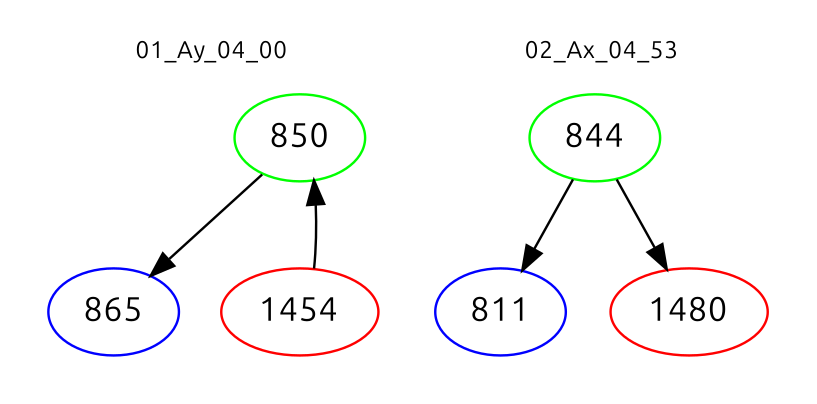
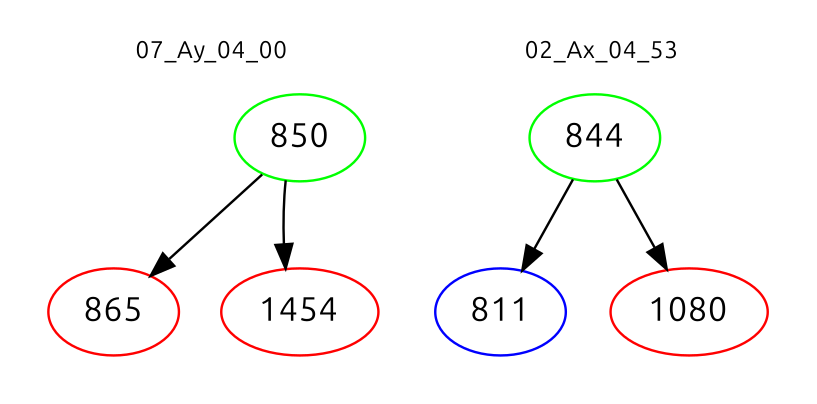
(213, 52) -> (213, 52)
(316, 237) -> (284, 212)
(114, 312) -> (114, 312)
(689, 312) -> (689, 312)
